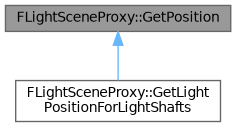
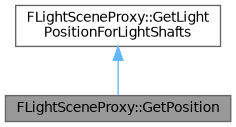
(118, 63) -> (118, 78)
